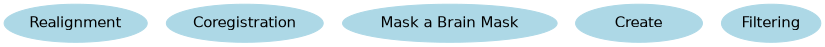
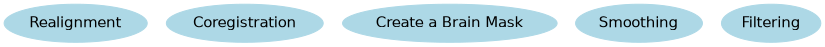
(450, 23) -> (450, 23)
(639, 23) -> (639, 23)
